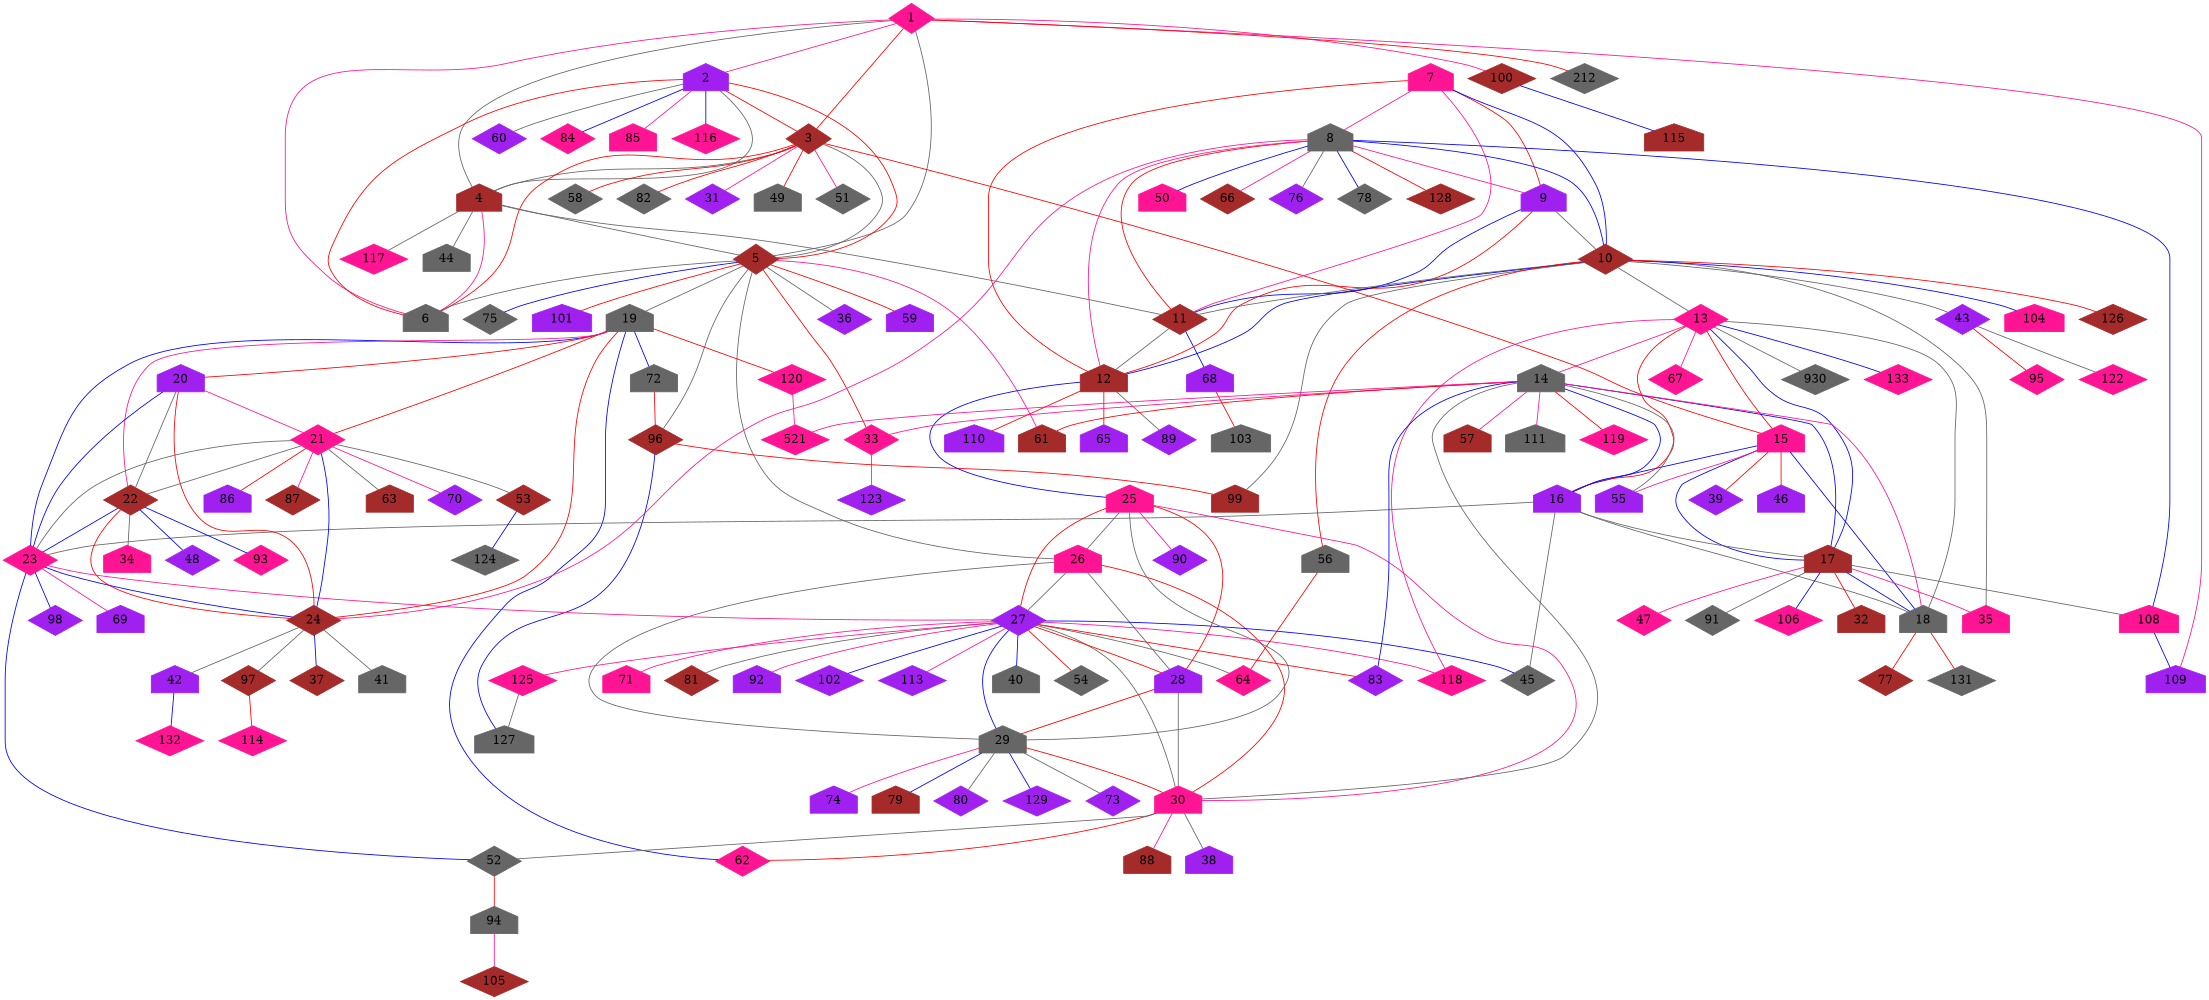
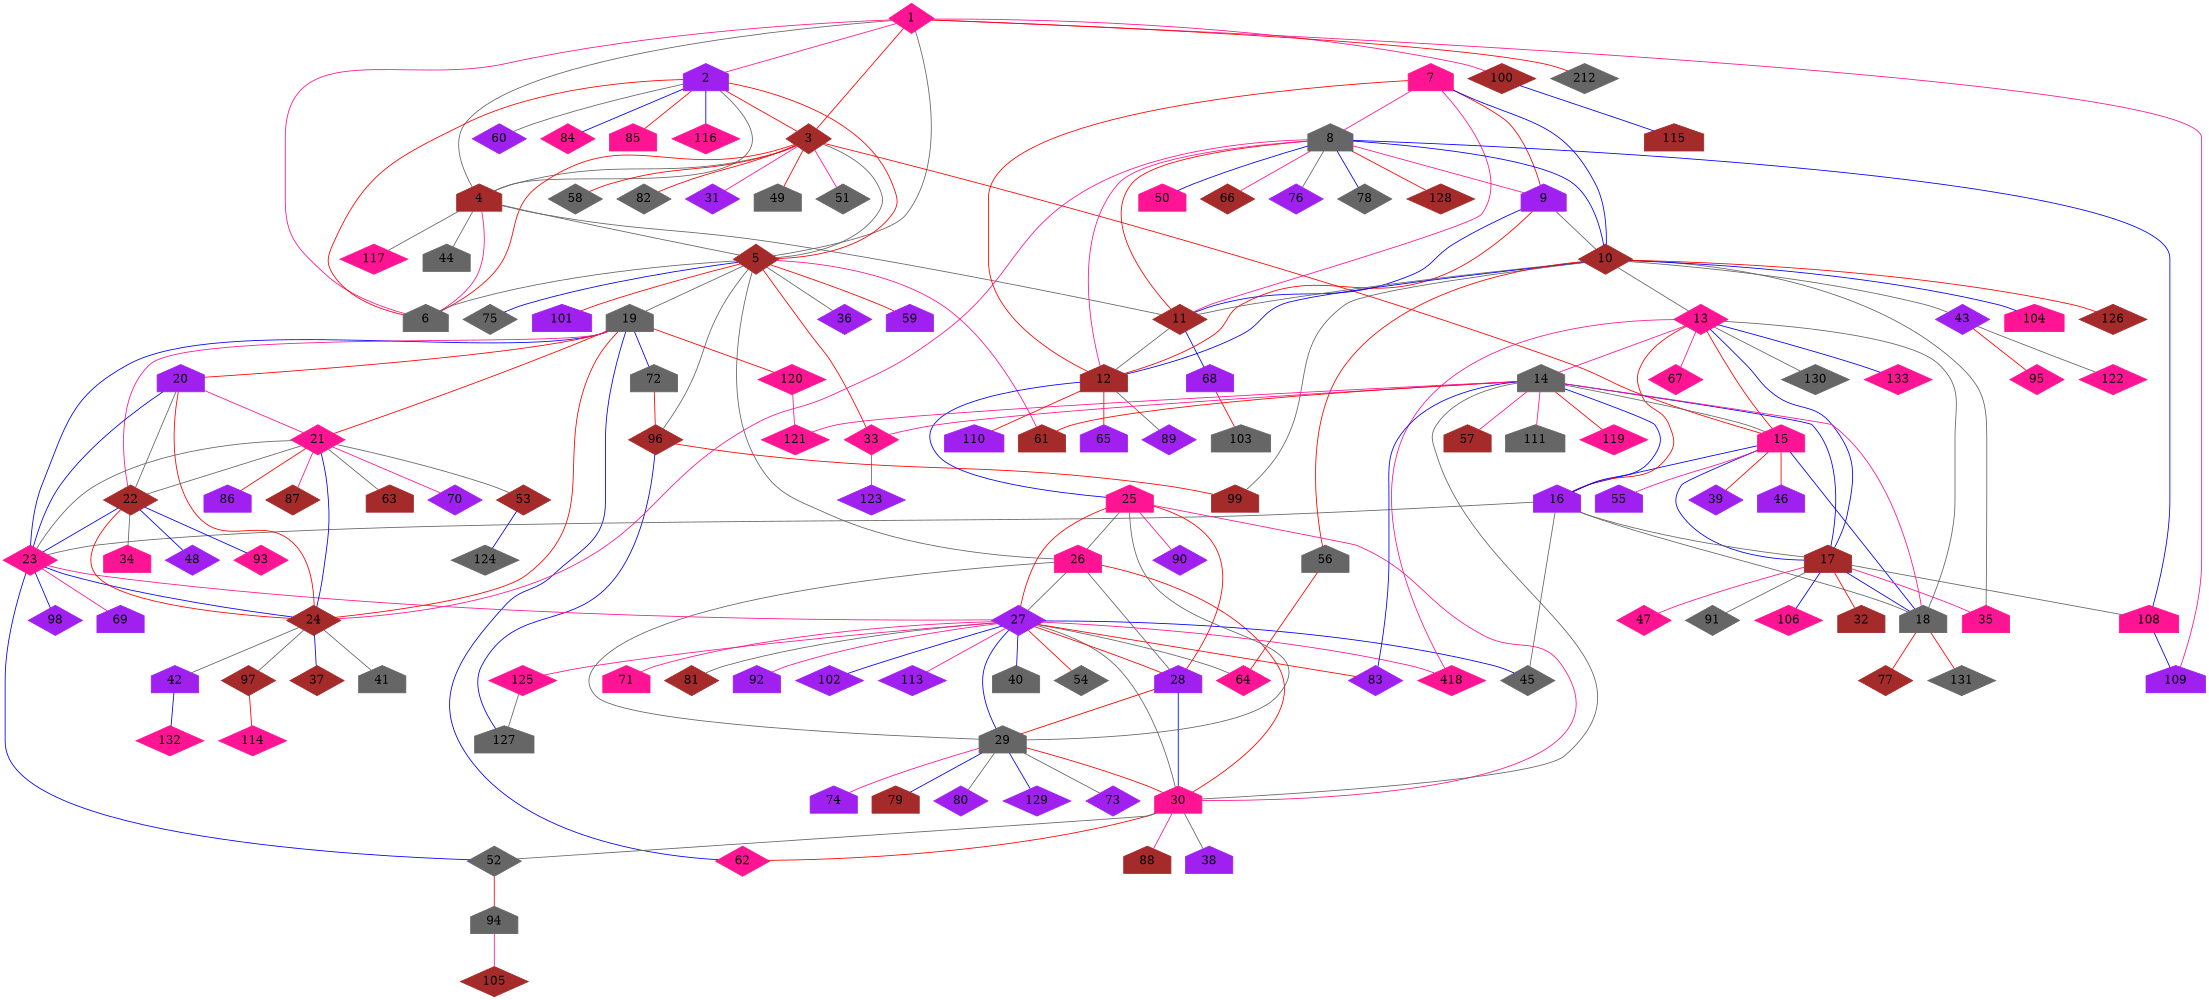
(668, 110) -> (668, 110)
(1815, 380) -> (1815, 380)
(1645, 409) -> (1666, 406)
(795, 440) -> (795, 440)
(1452, 681) -> (1452, 681)
(1178, 739) -> (1178, 739)
